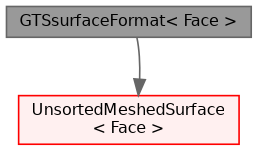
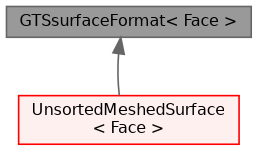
(139, 58) -> (118, 75)
